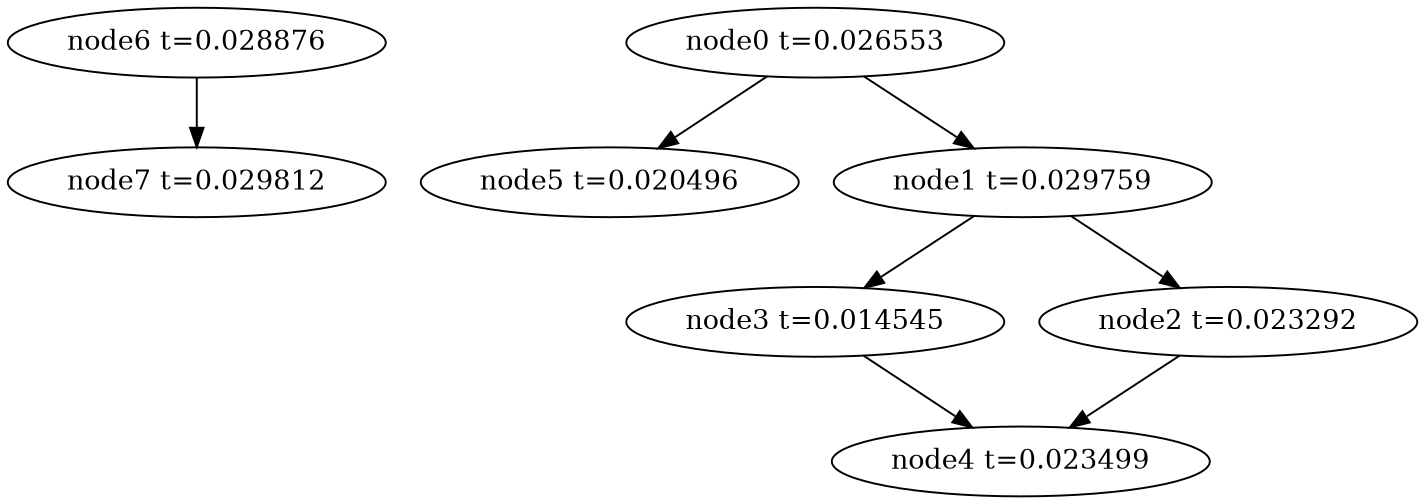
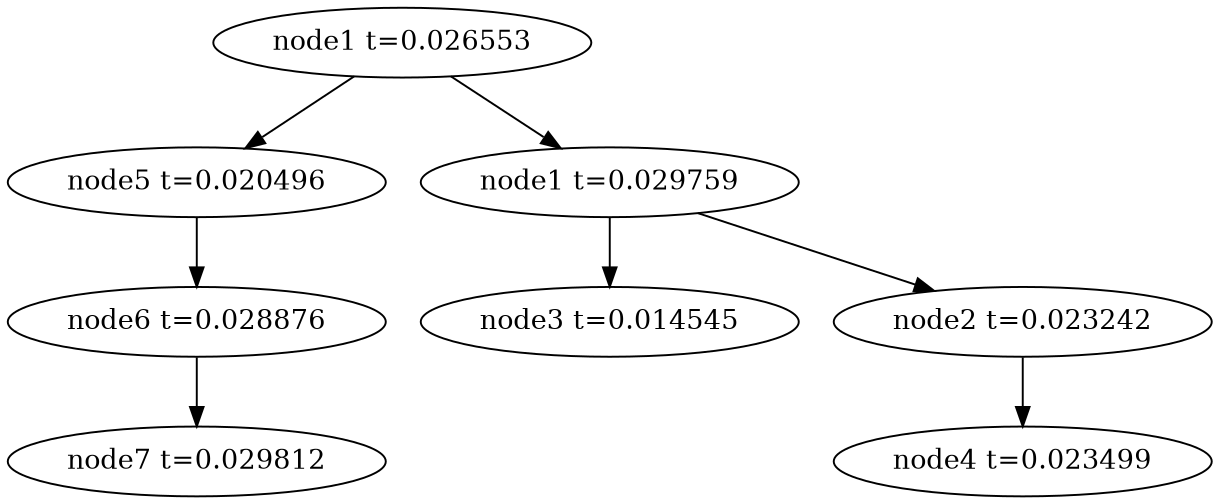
(815, 43) -> (402, 43)
none -> (197, 243)
(1228, 322) -> (1023, 322)
(909, 386) -> none
